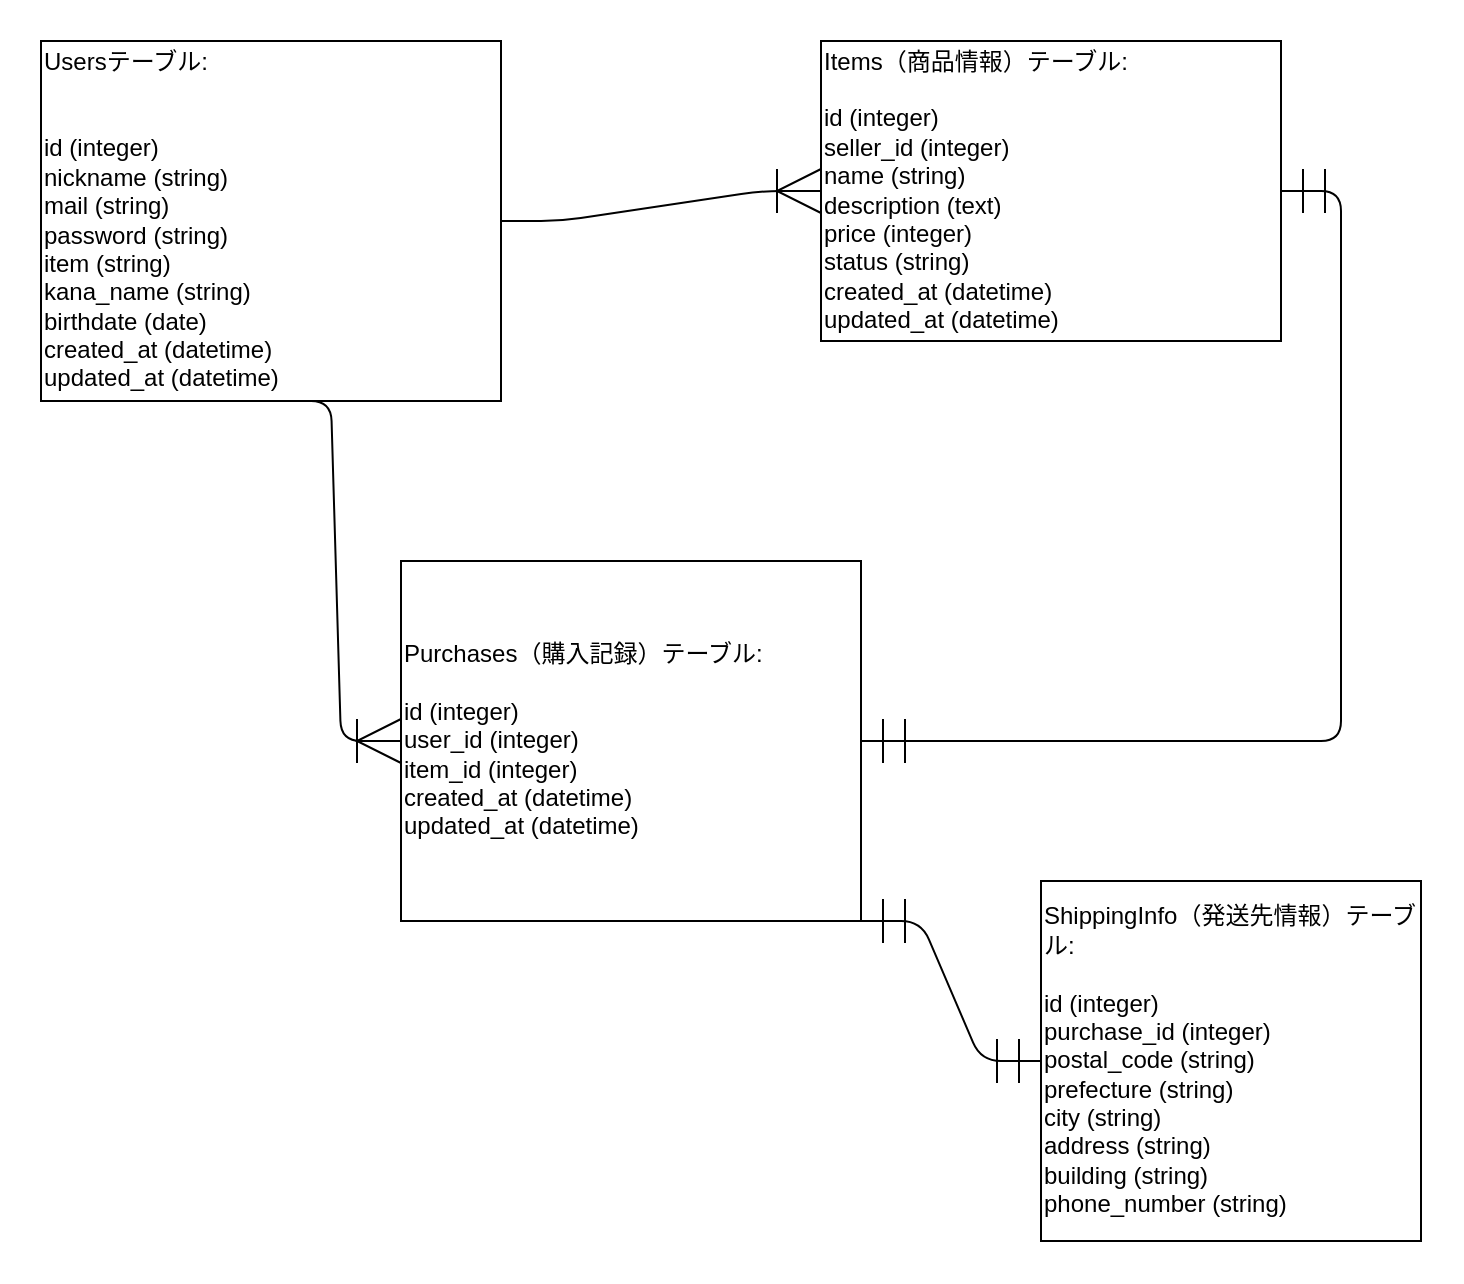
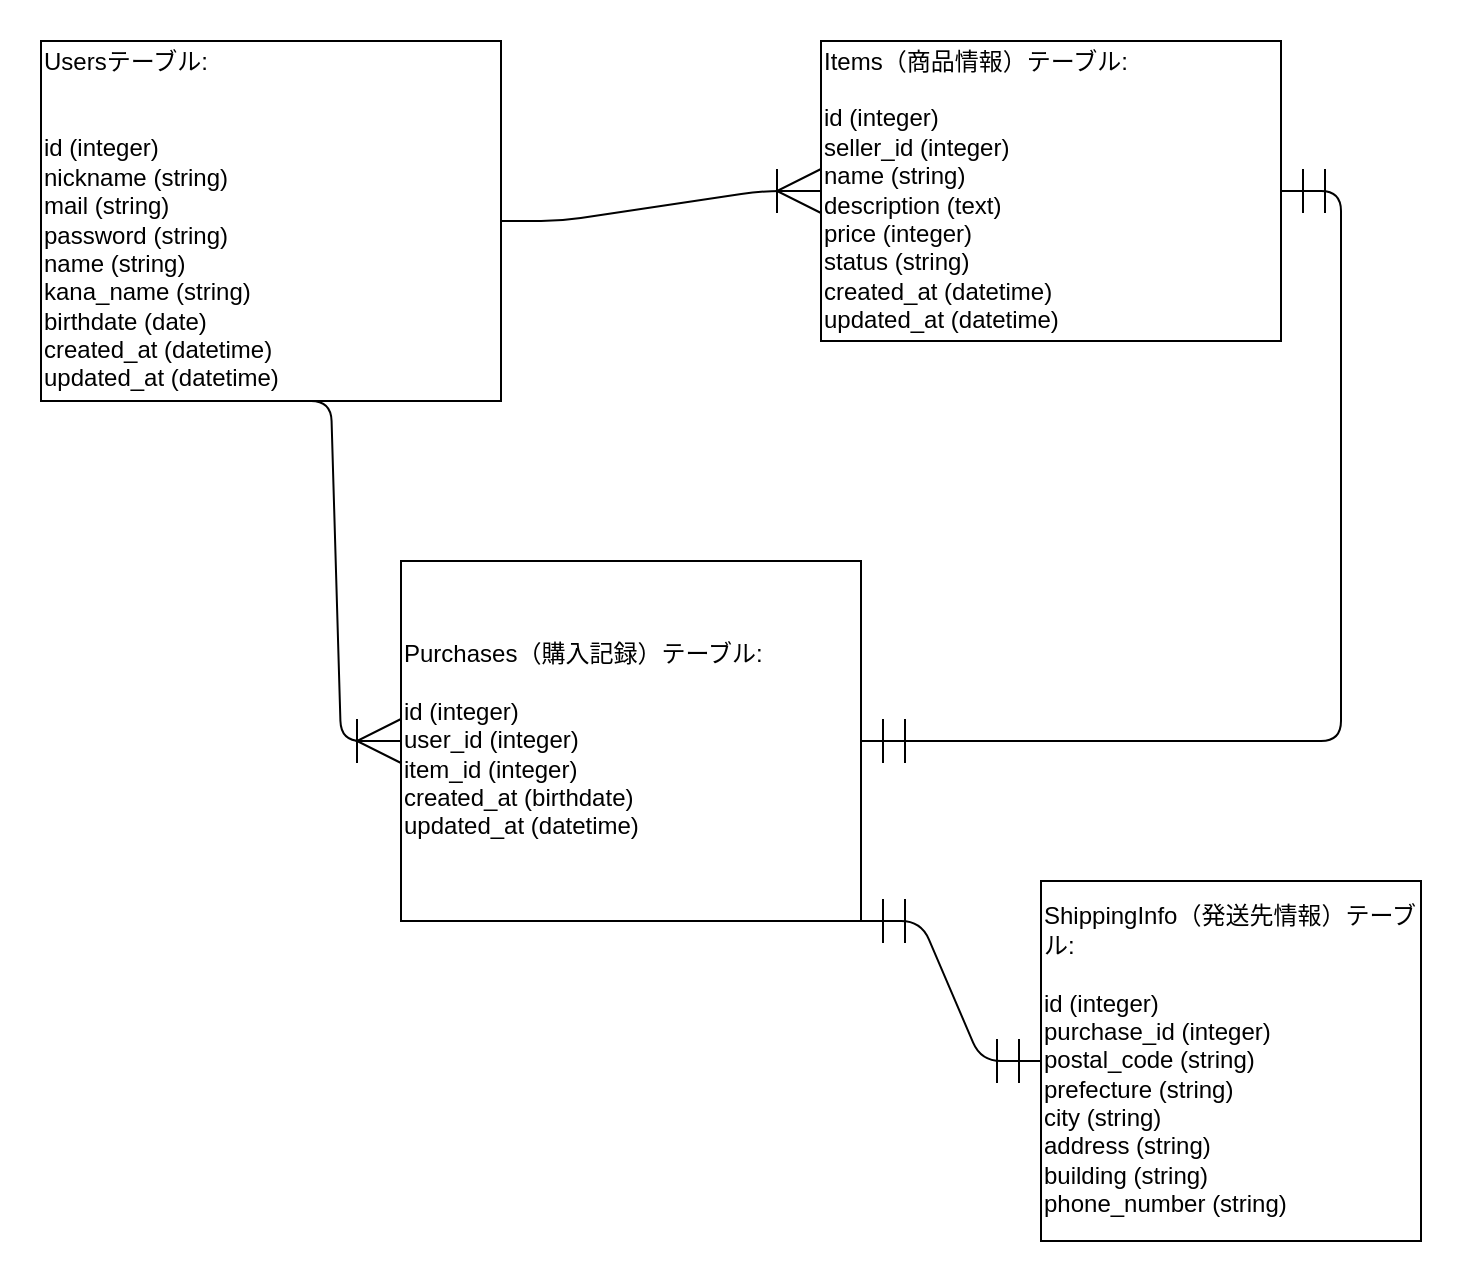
(180, 221) -> (180, 221)
(589, 741) -> (589, 741)
